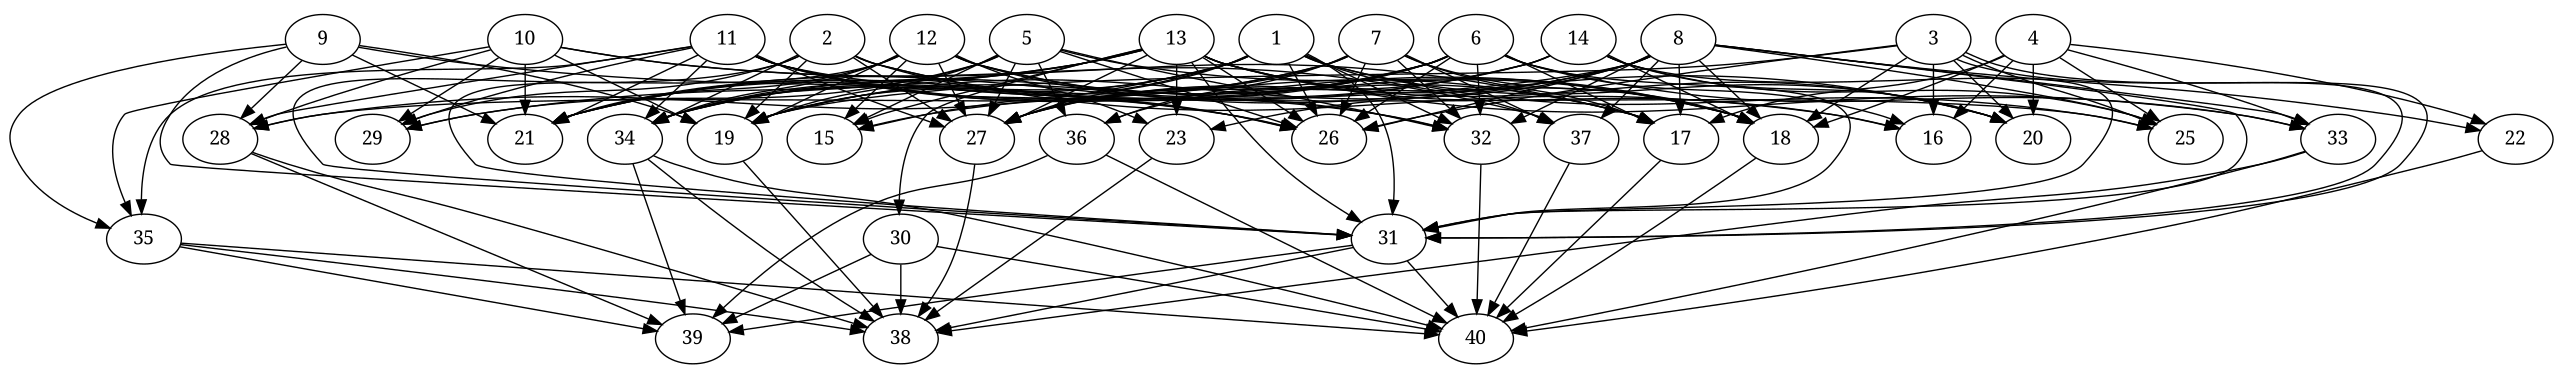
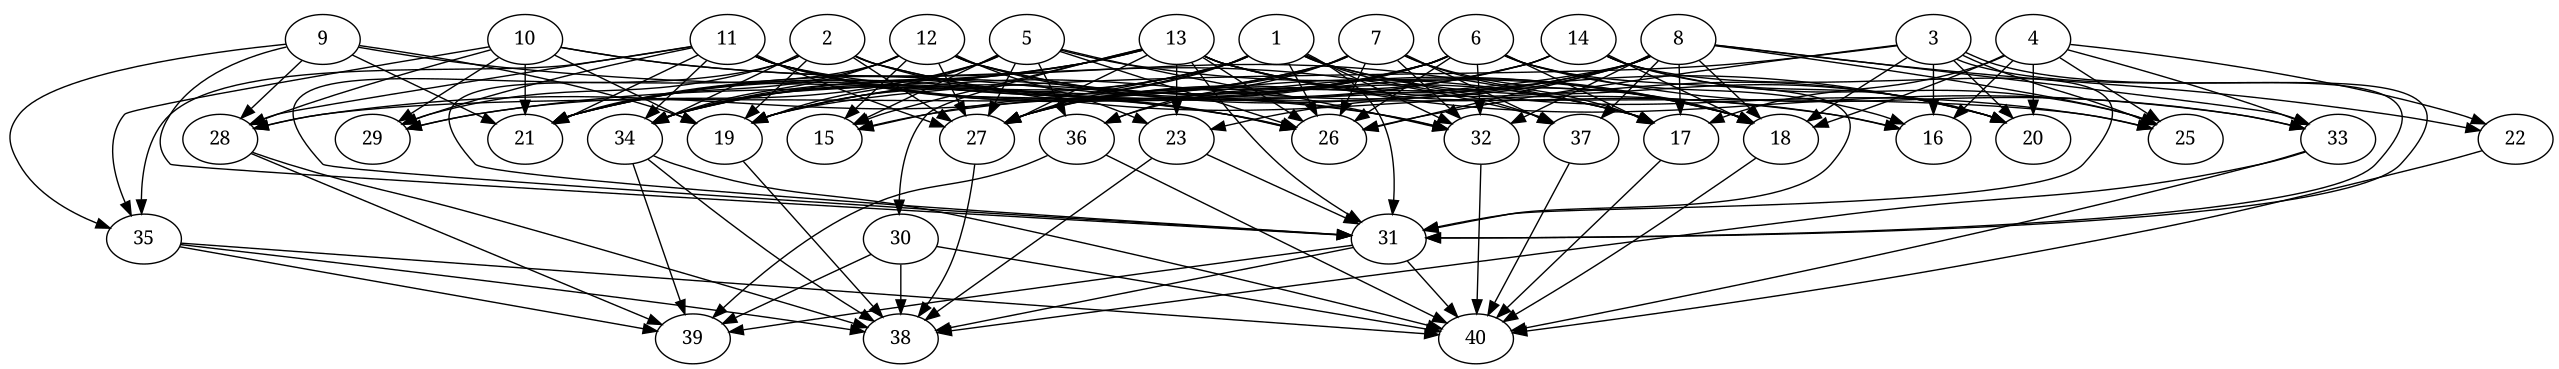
(832, 86) -> none
(2247, 140) -> (1276, 186)
